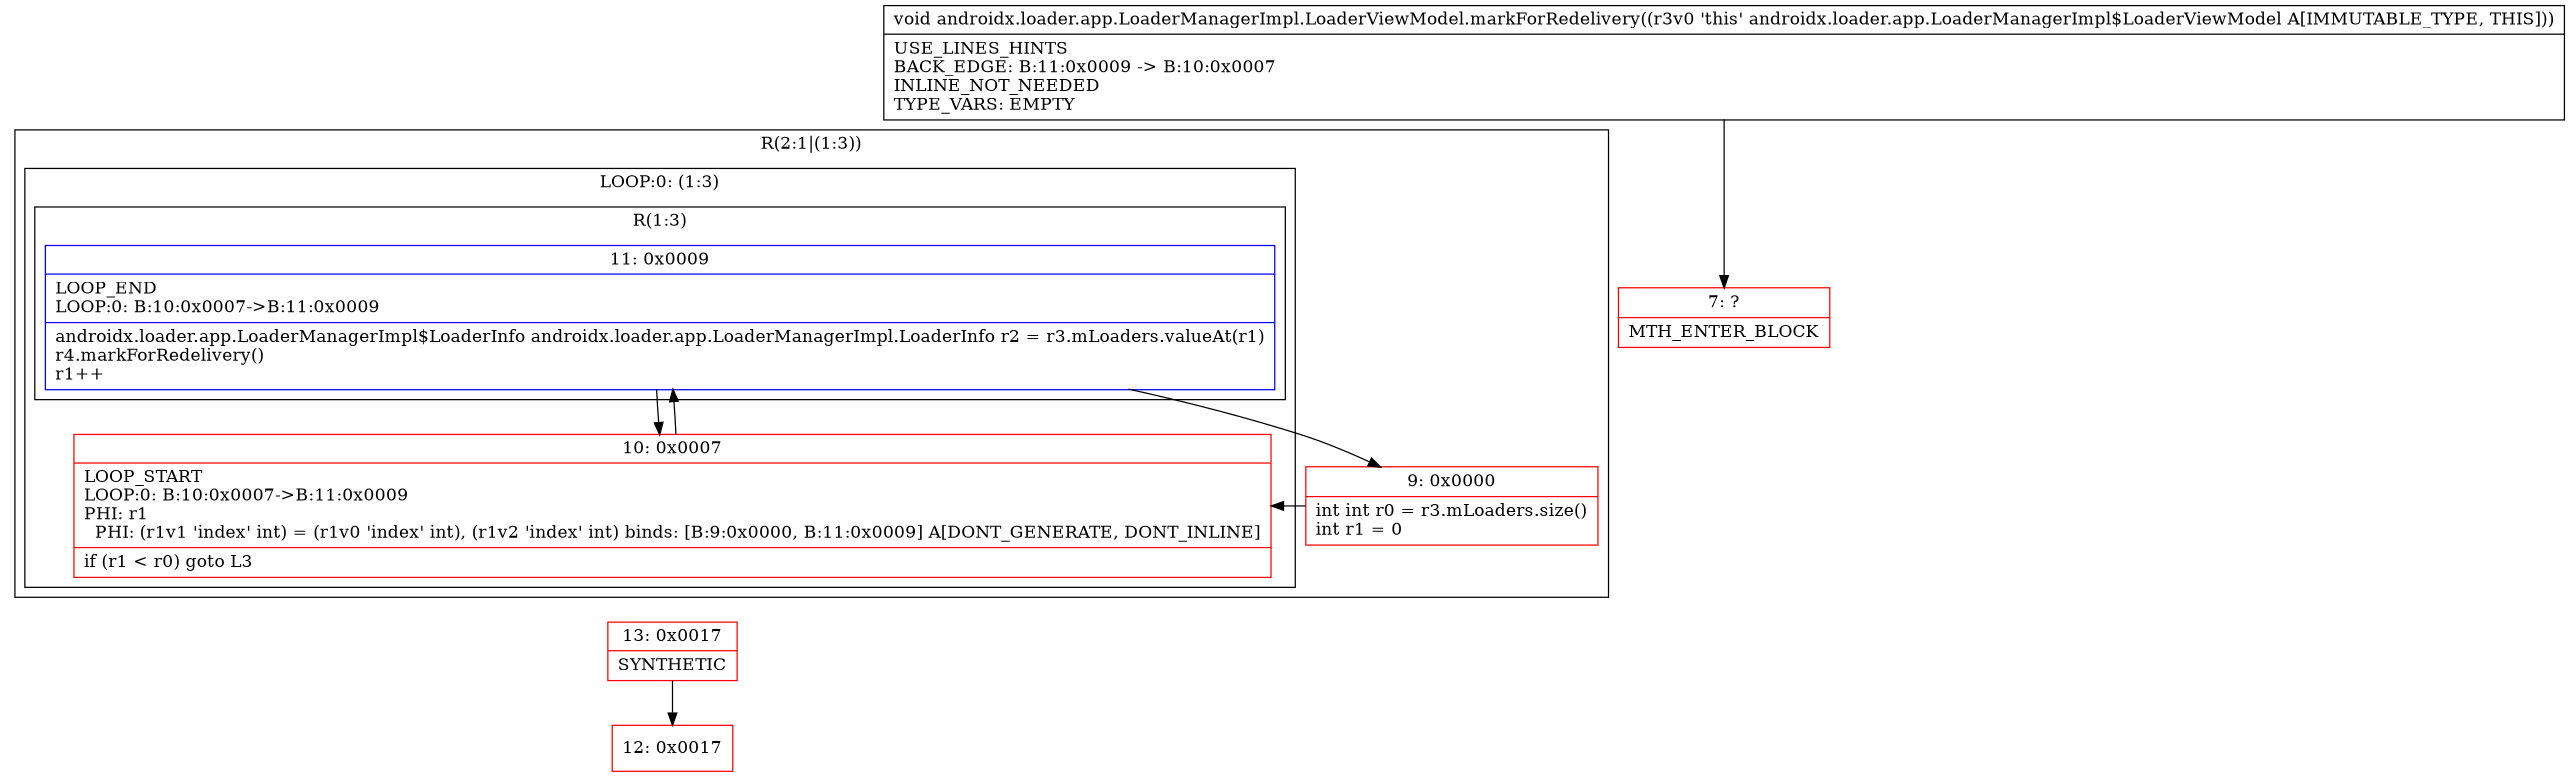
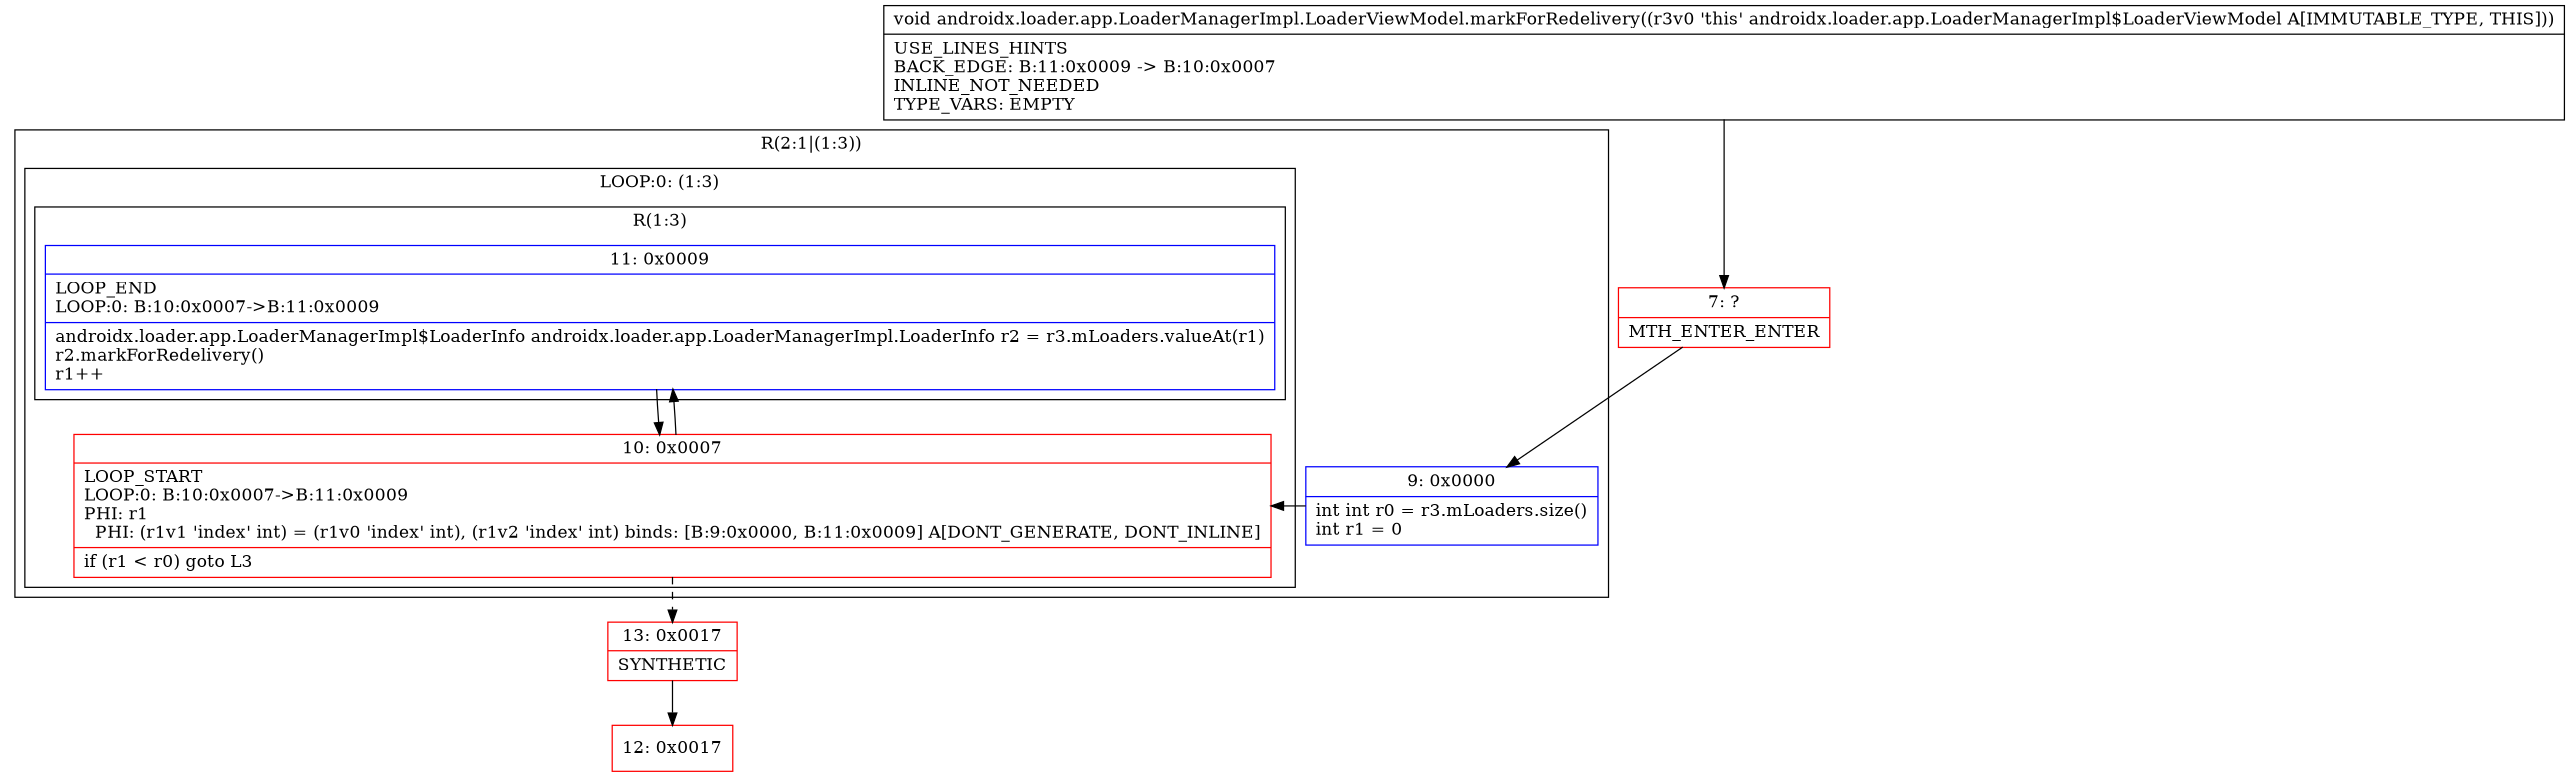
(1724, 332) -> (1724, 332)
(160, 356) -> (160, 356)
(1251, 420) -> (1600, 404)
(1452, 506) -> (1452, 506)
none -> (672, 593)
